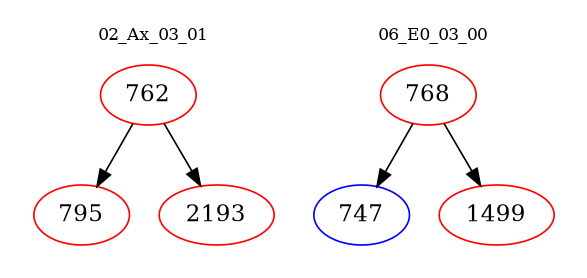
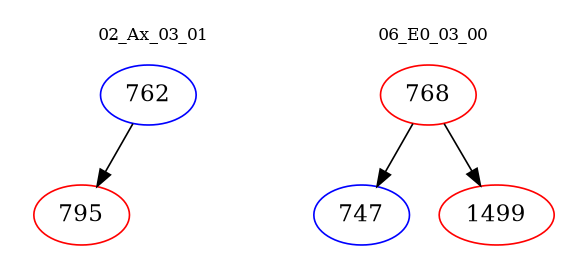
(148, 95) -> (148, 95)
(217, 215) -> none
